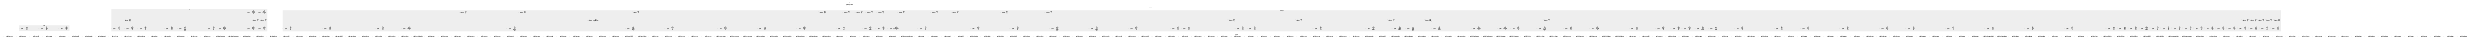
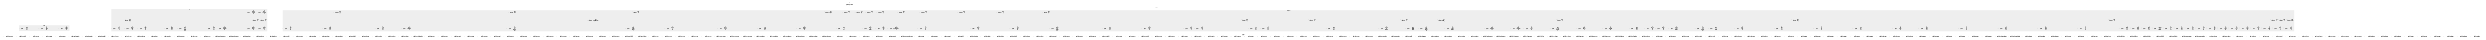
none -> (1817, 36)
